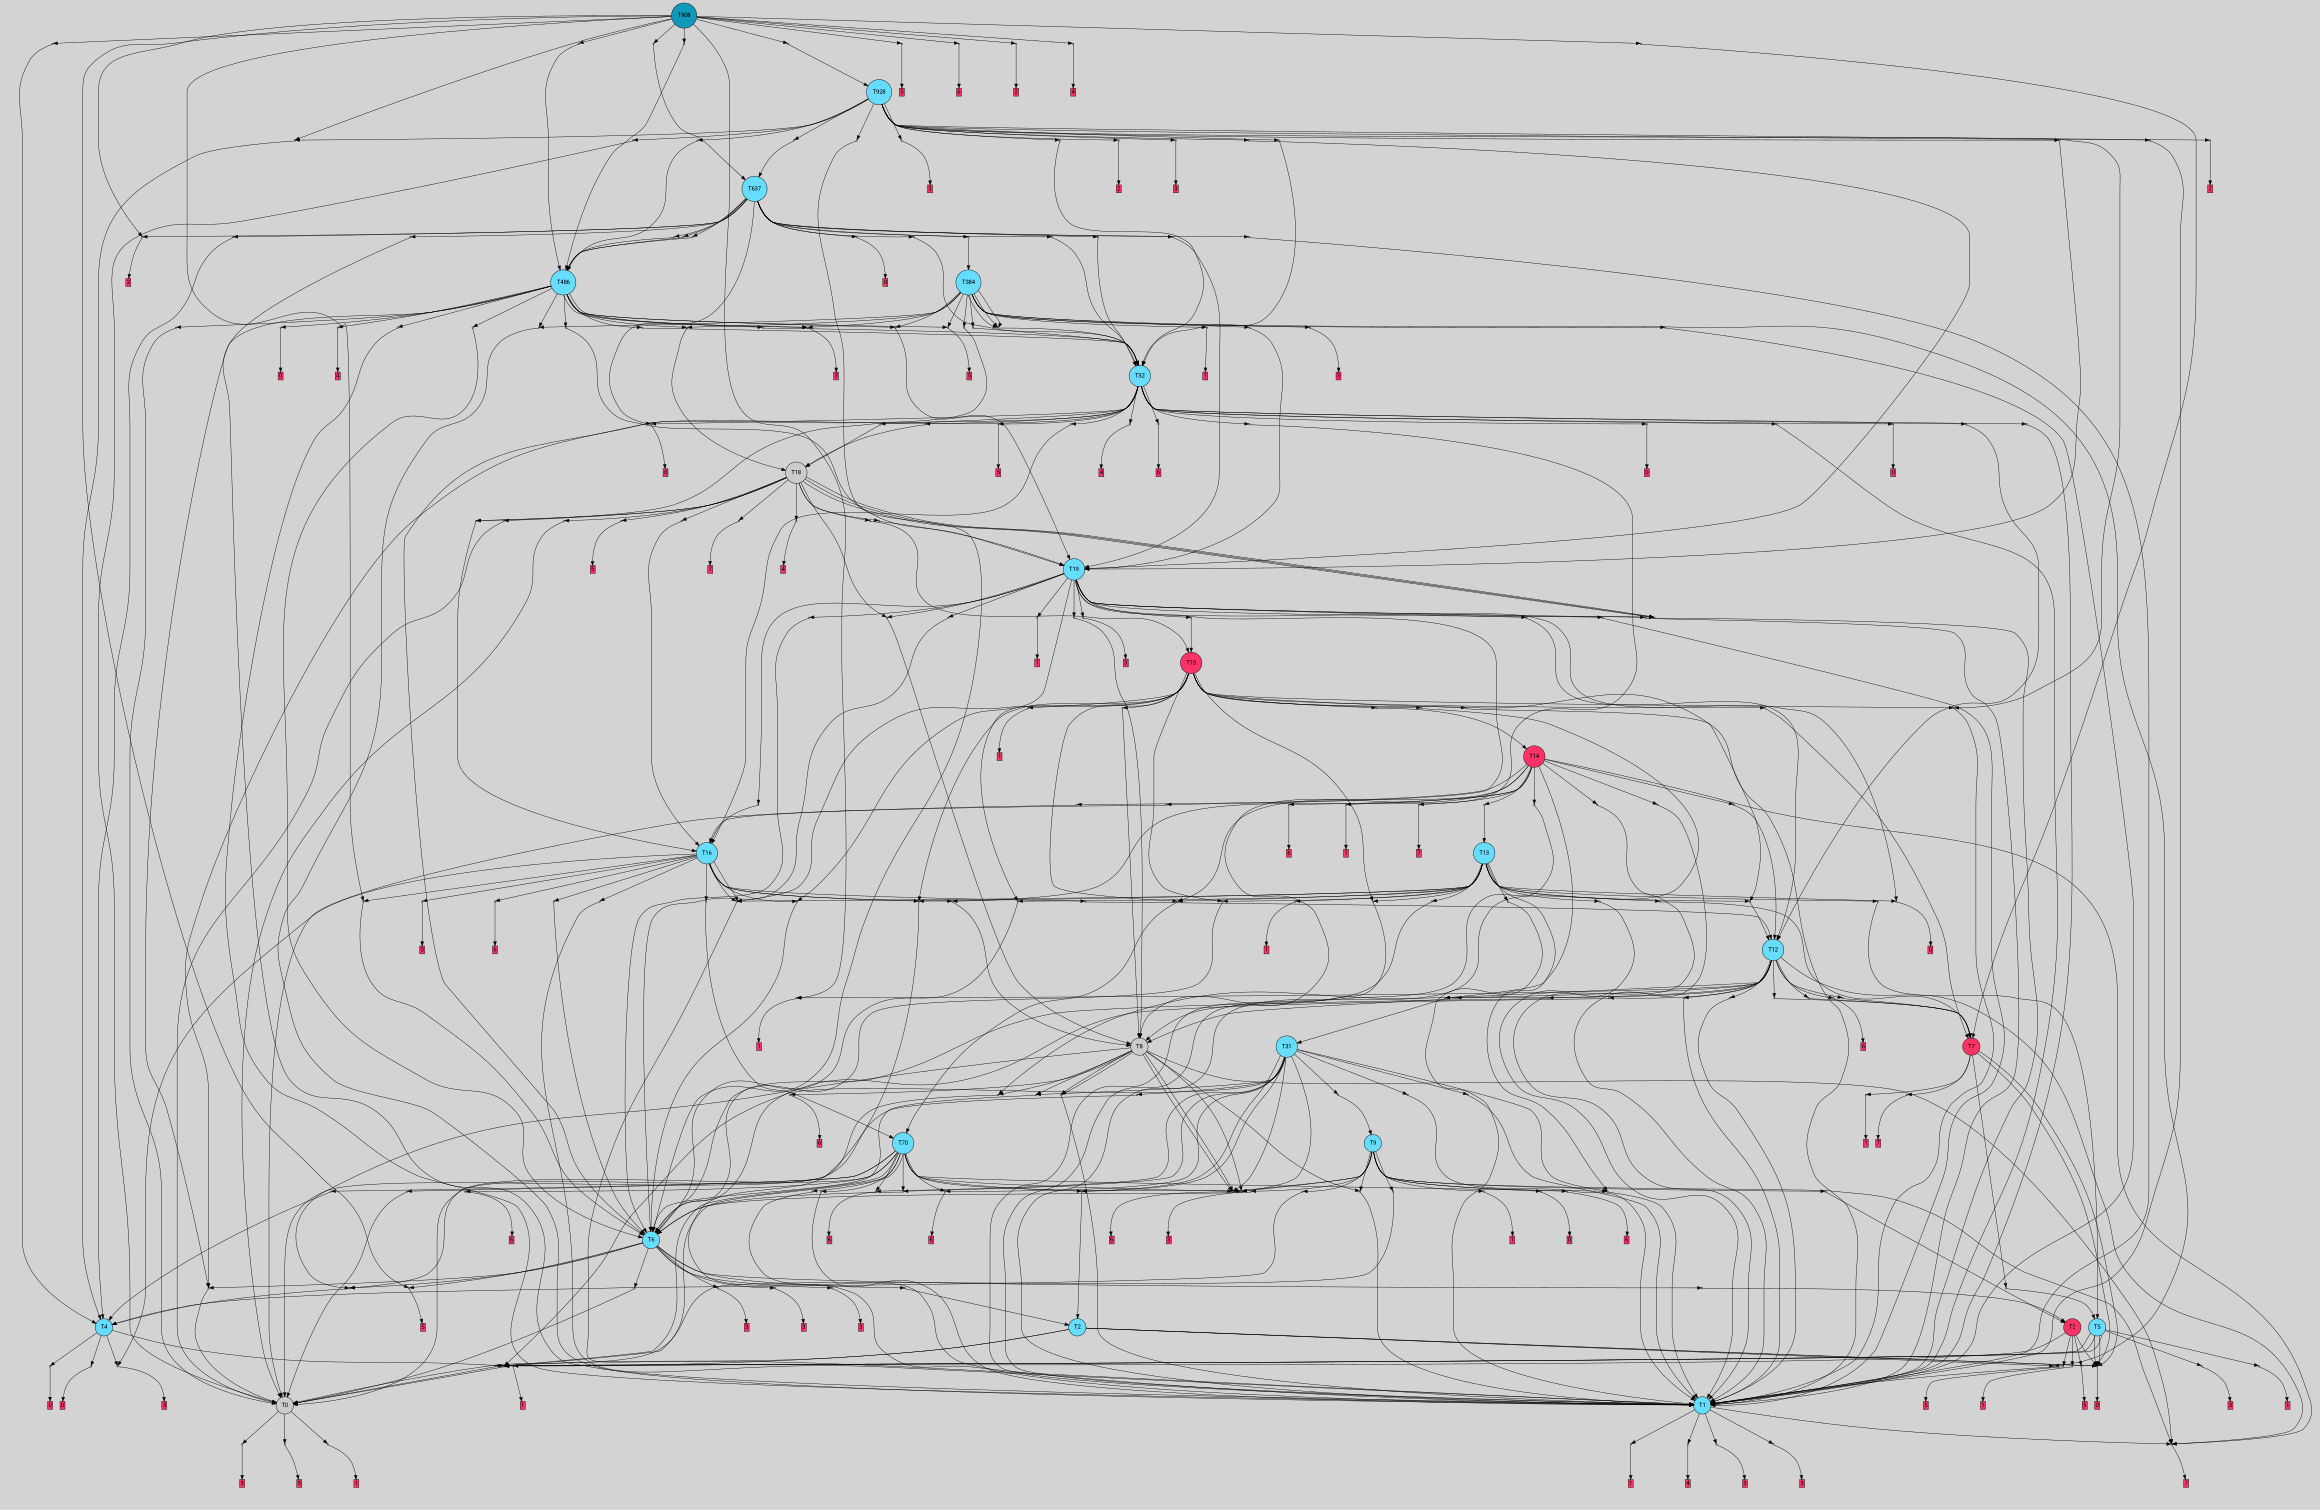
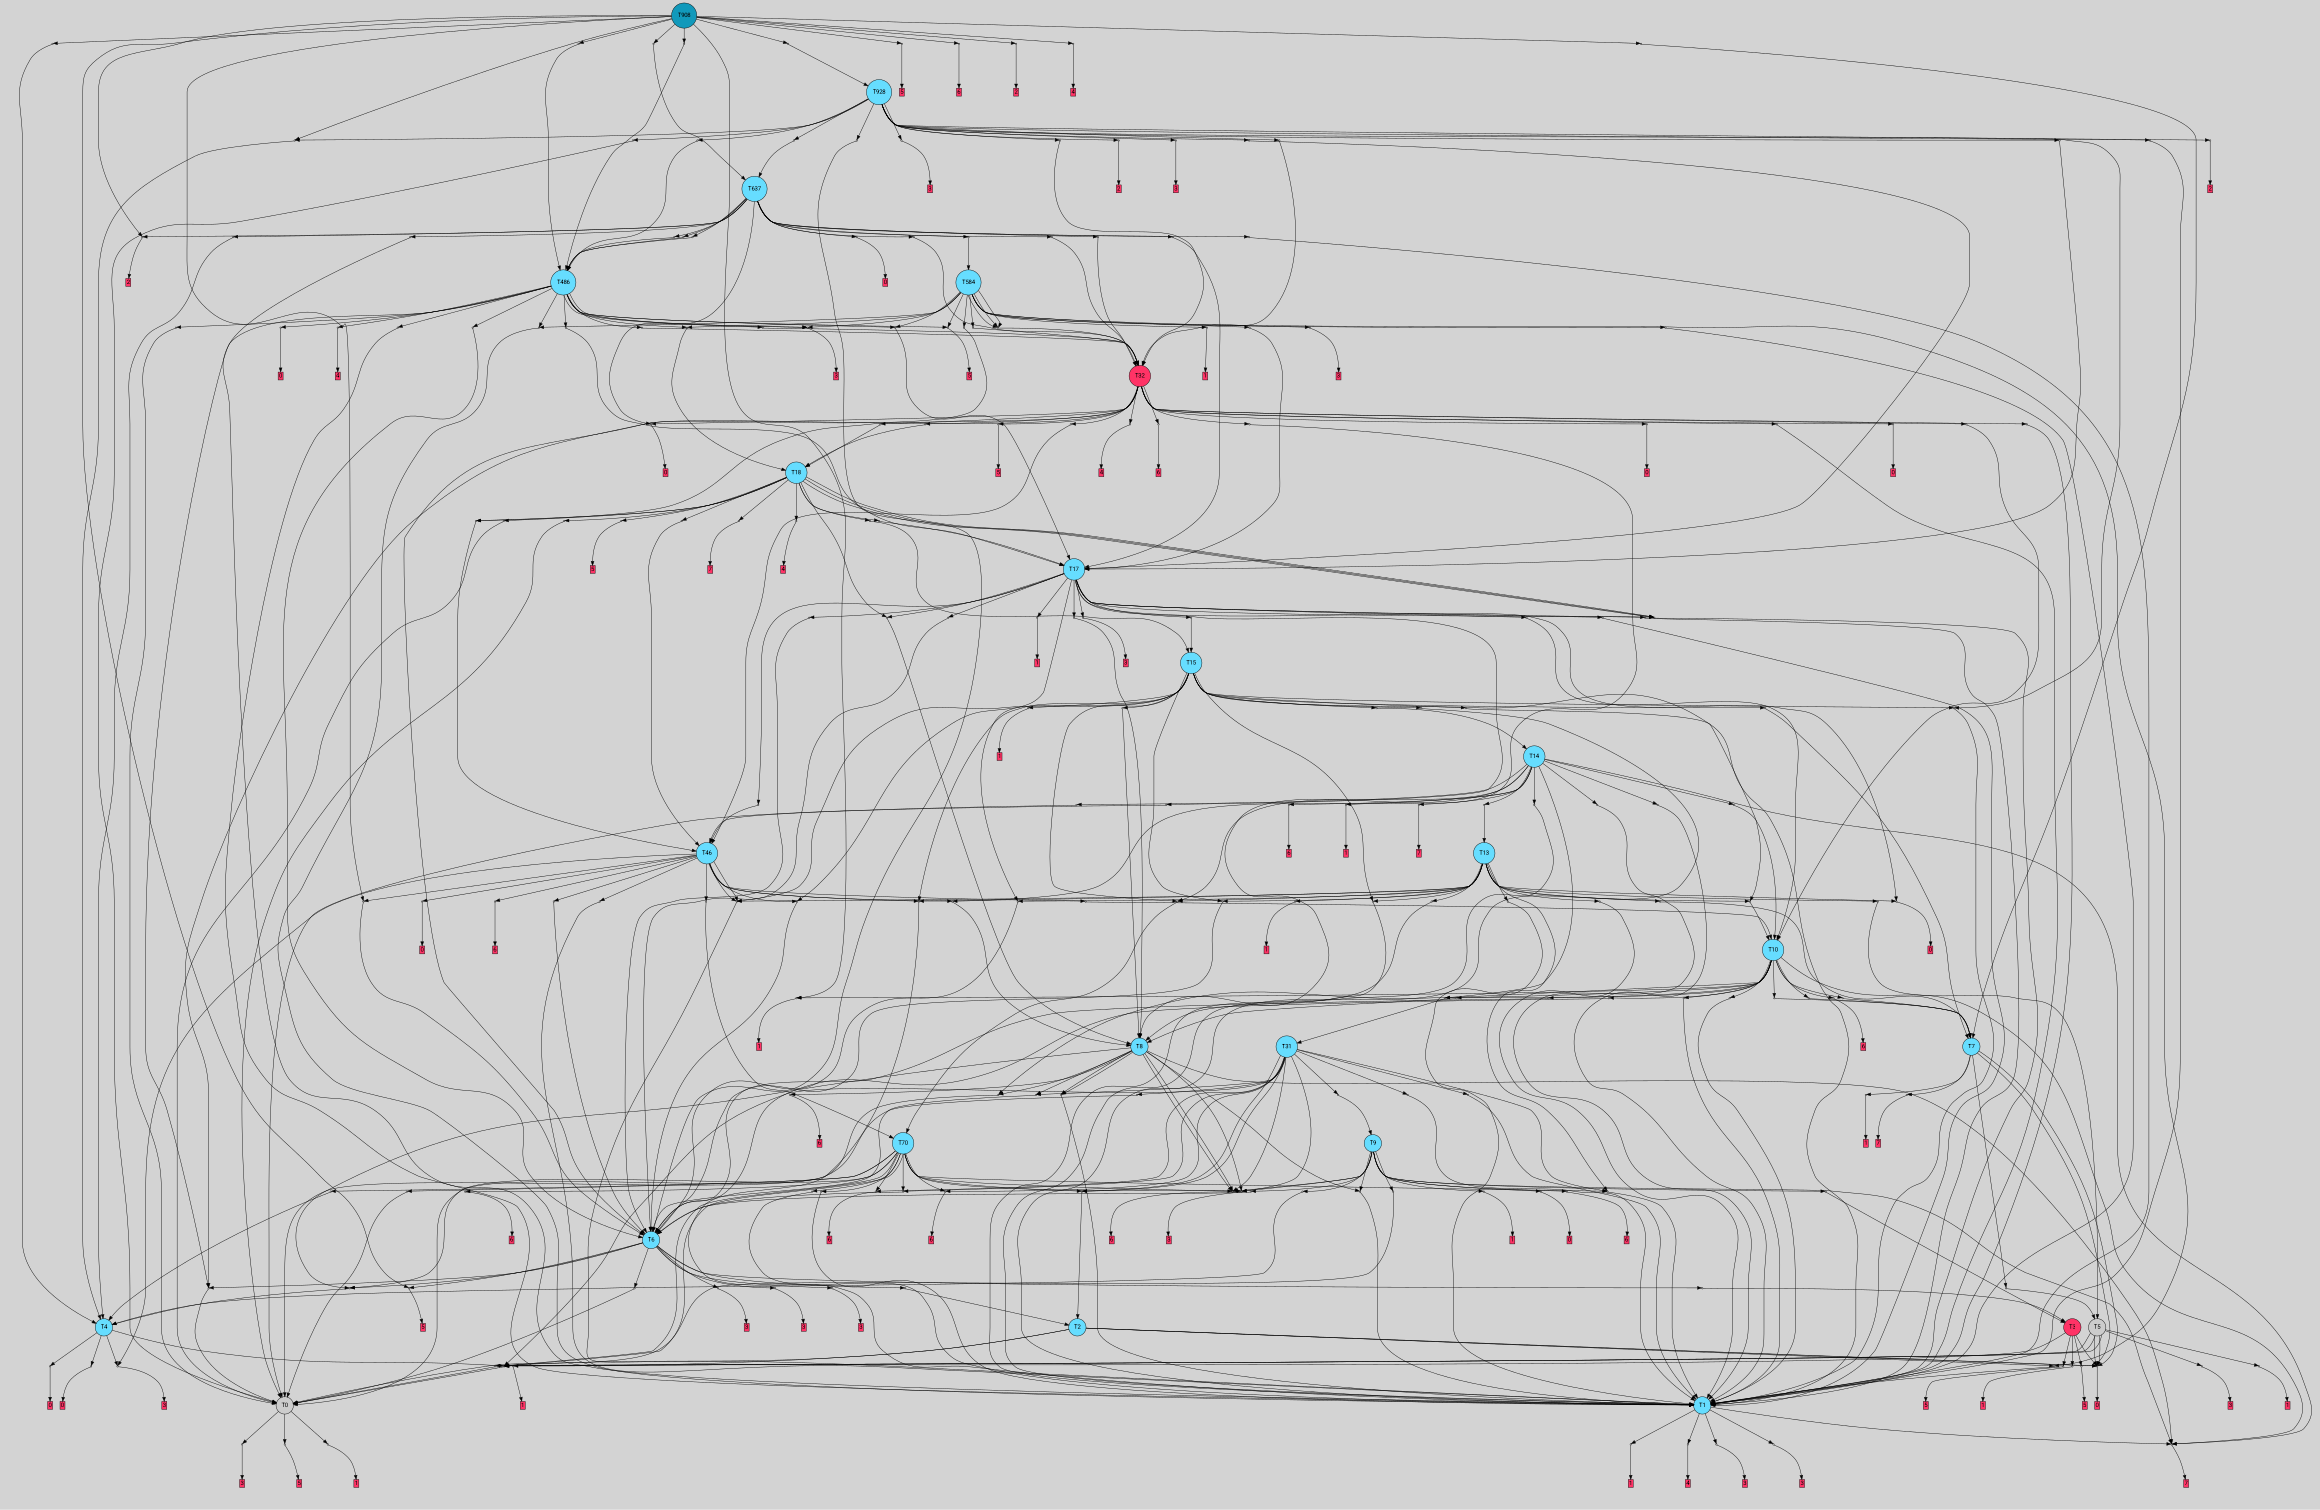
(969, 282) -> (969, 282)
(1140, 376) -> (1140, 376)
(796, 473) -> (796, 473)
(1074, 569) -> (1074, 569)
(1191, 663) -> (1191, 663)
(1534, 757) -> (1534, 757)
(707, 853) -> (707, 853)
(1773, 950) -> (1773, 950)
(1139, 1047) -> (1139, 1047)
(1971, 1047) -> (1971, 1047)
(2097, 1327) -> (2097, 1327)
